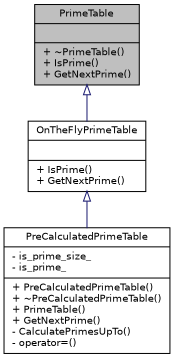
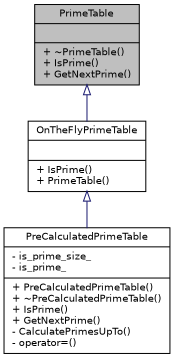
(80, 181) -> (73, 181)
(49, 310) -> (40, 310)
